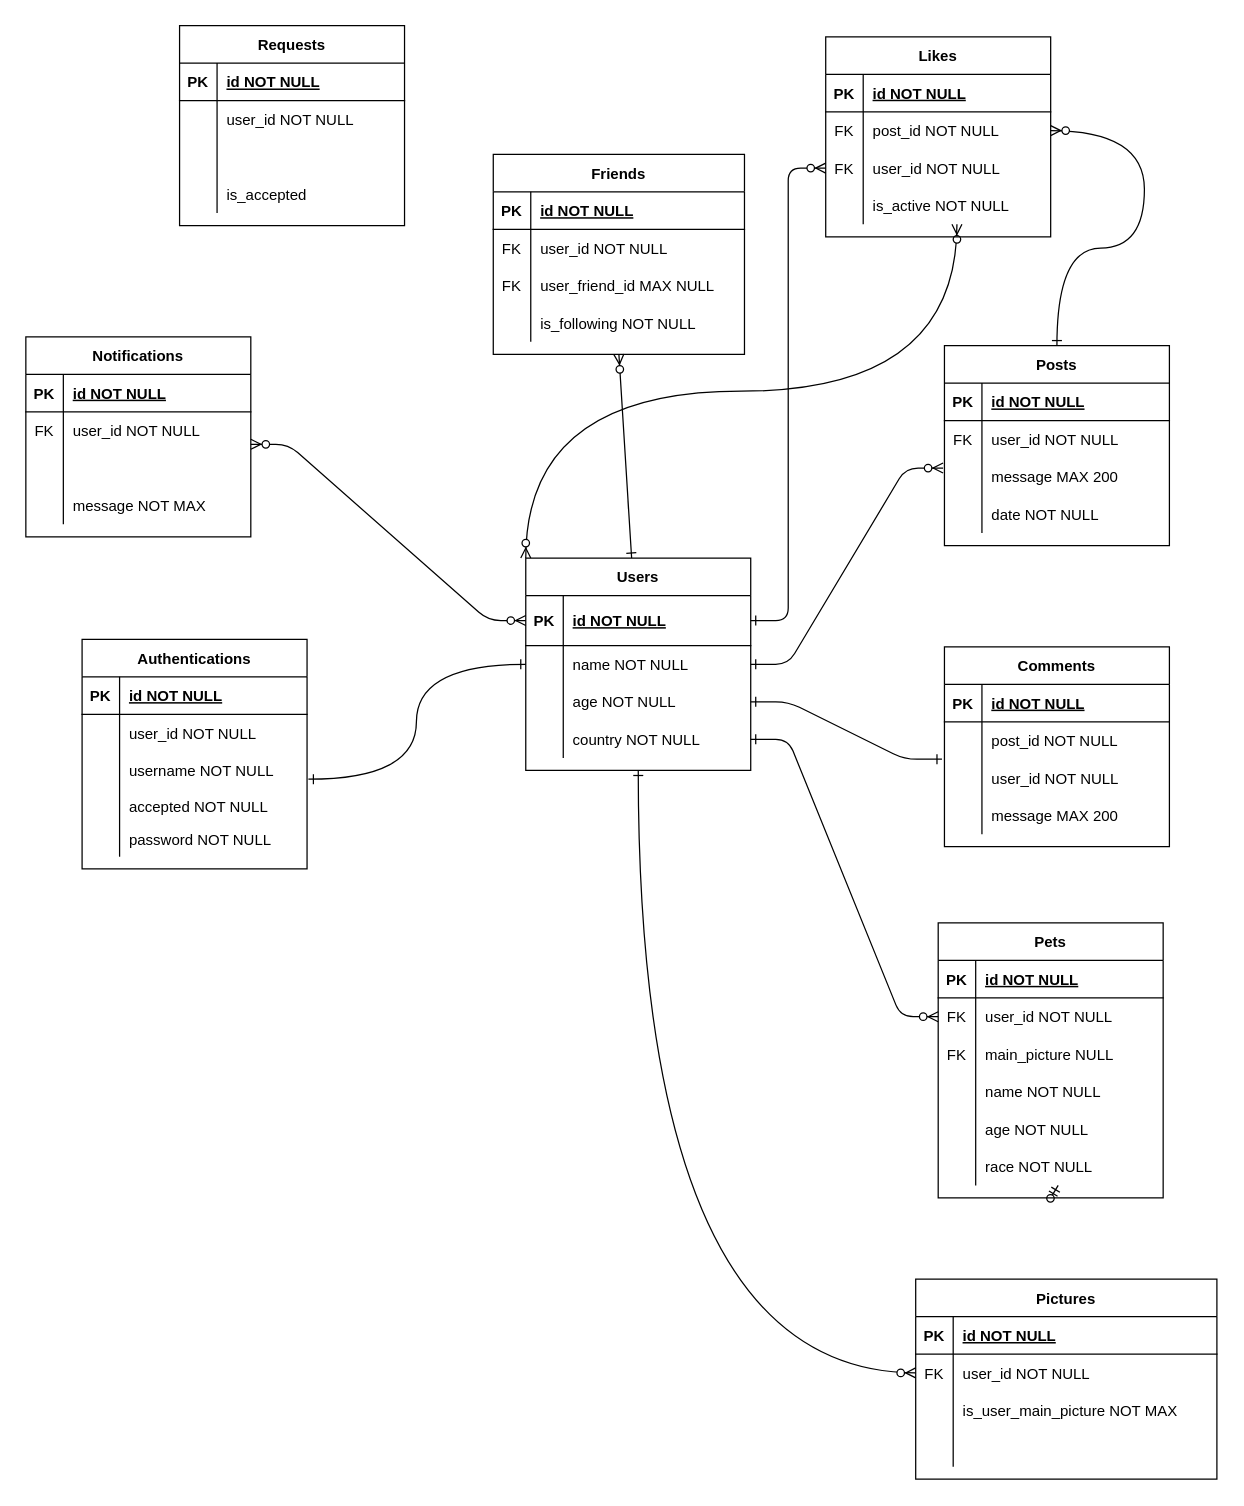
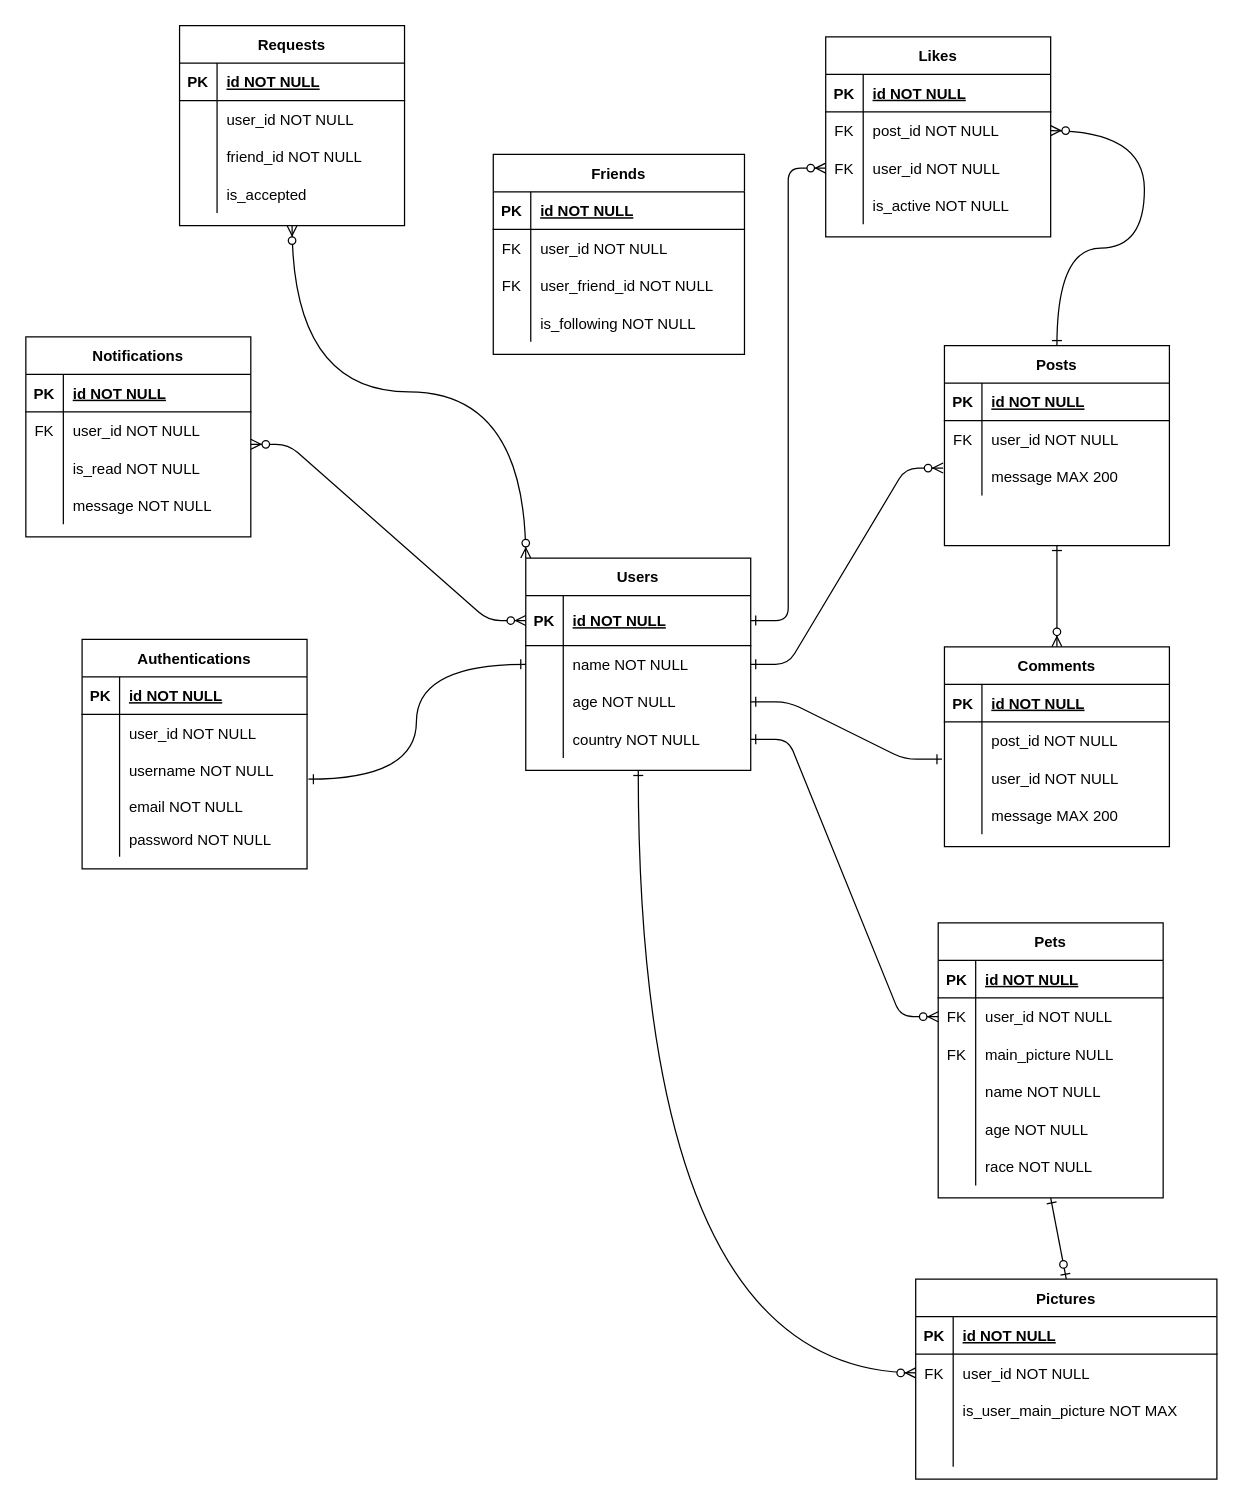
none -> (311, 157)
(629, 286) -> (629, 286)
(749, 391) -> (401, 391)
(625, 458) -> none
none -> (157, 468)
(132, 506) -> (136, 506)
(1076, 514) -> none
none -> (1057, 597)
(196, 807) -> (180, 807)
(1054, 1192) -> (1059, 1240)
